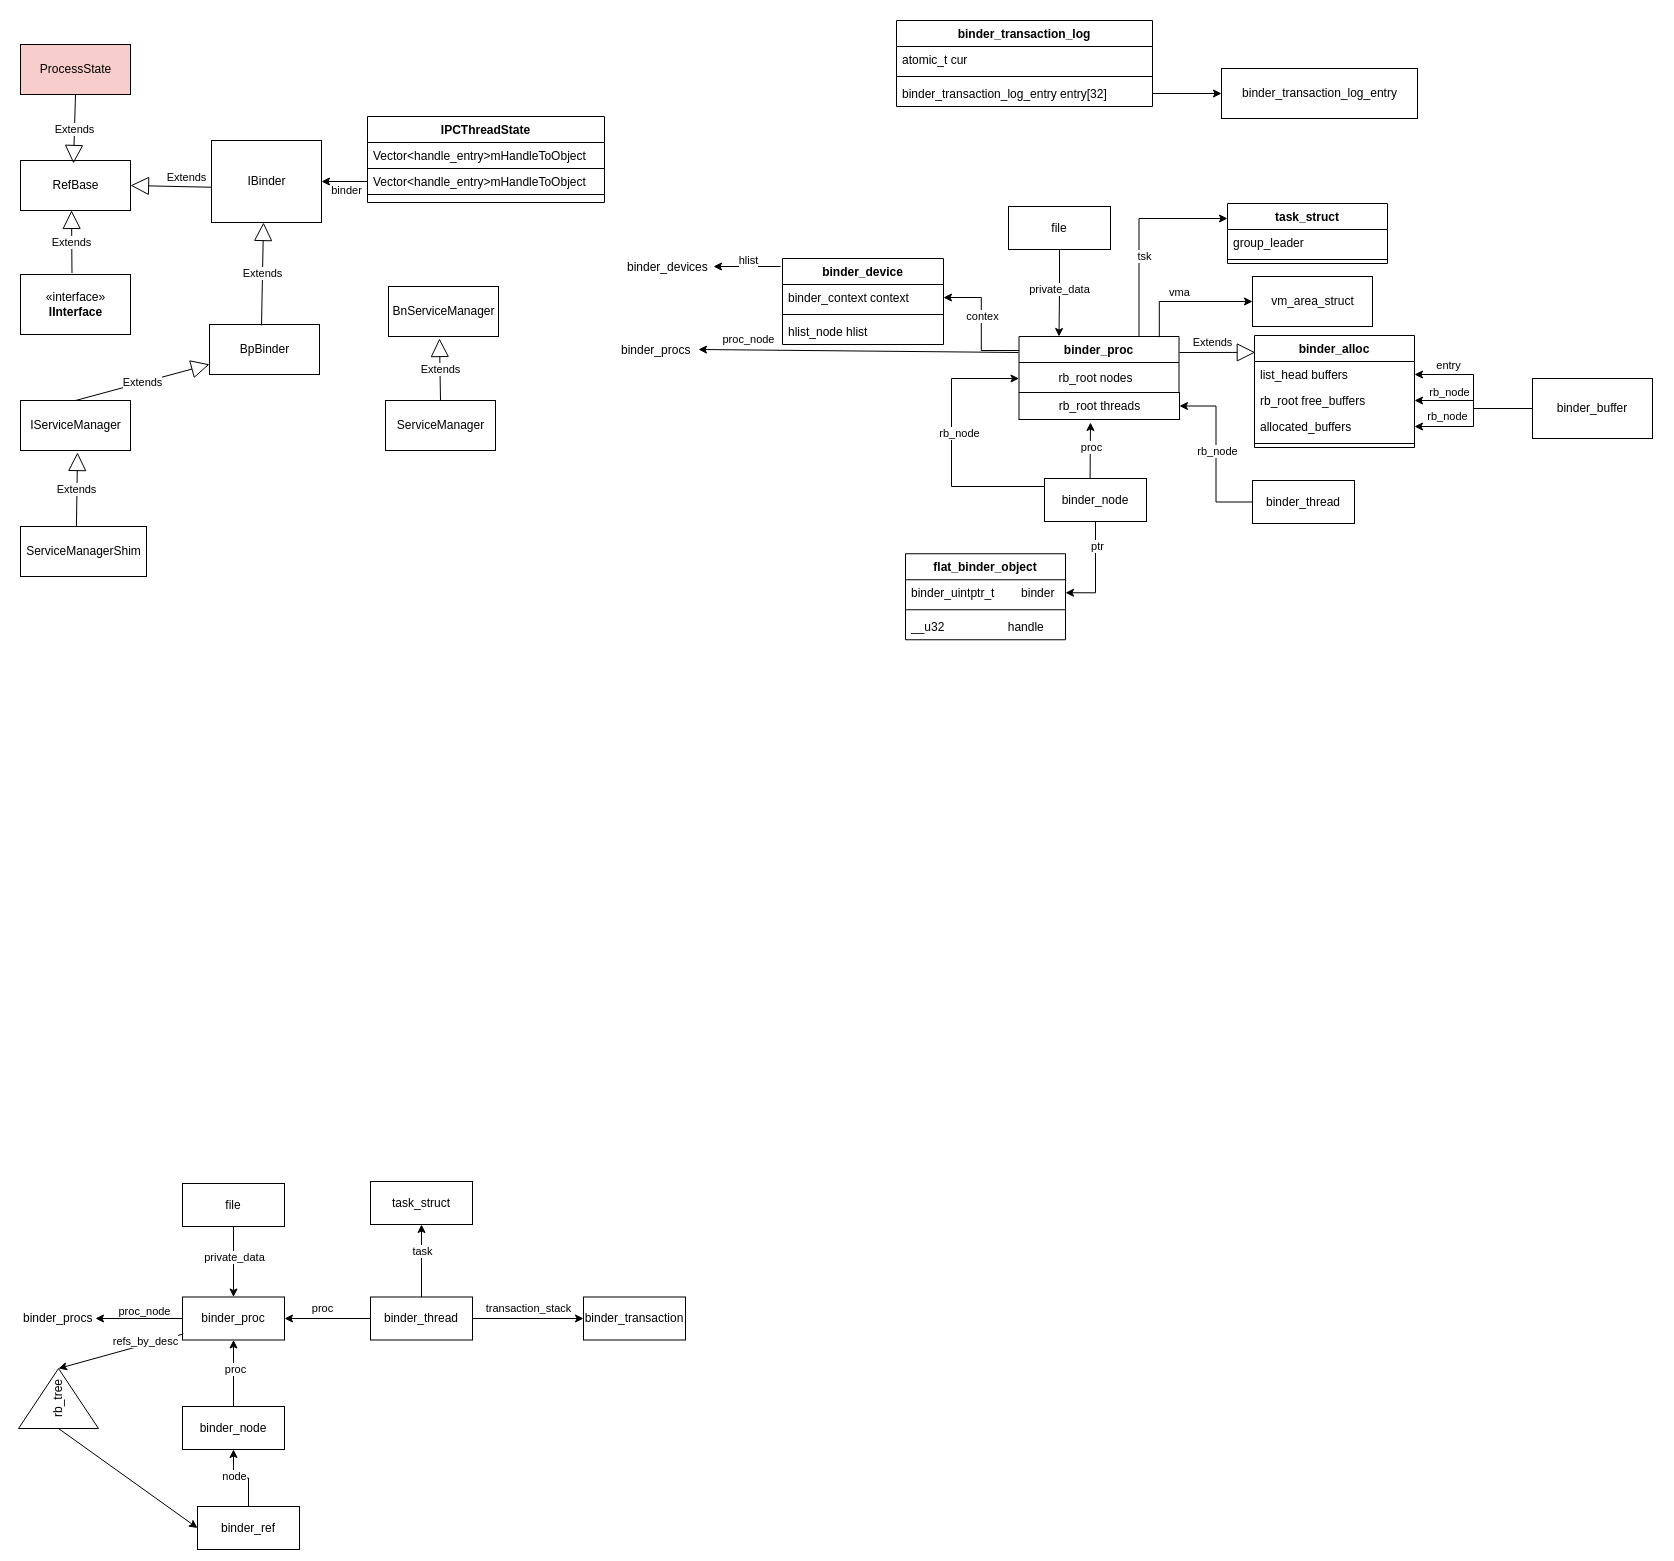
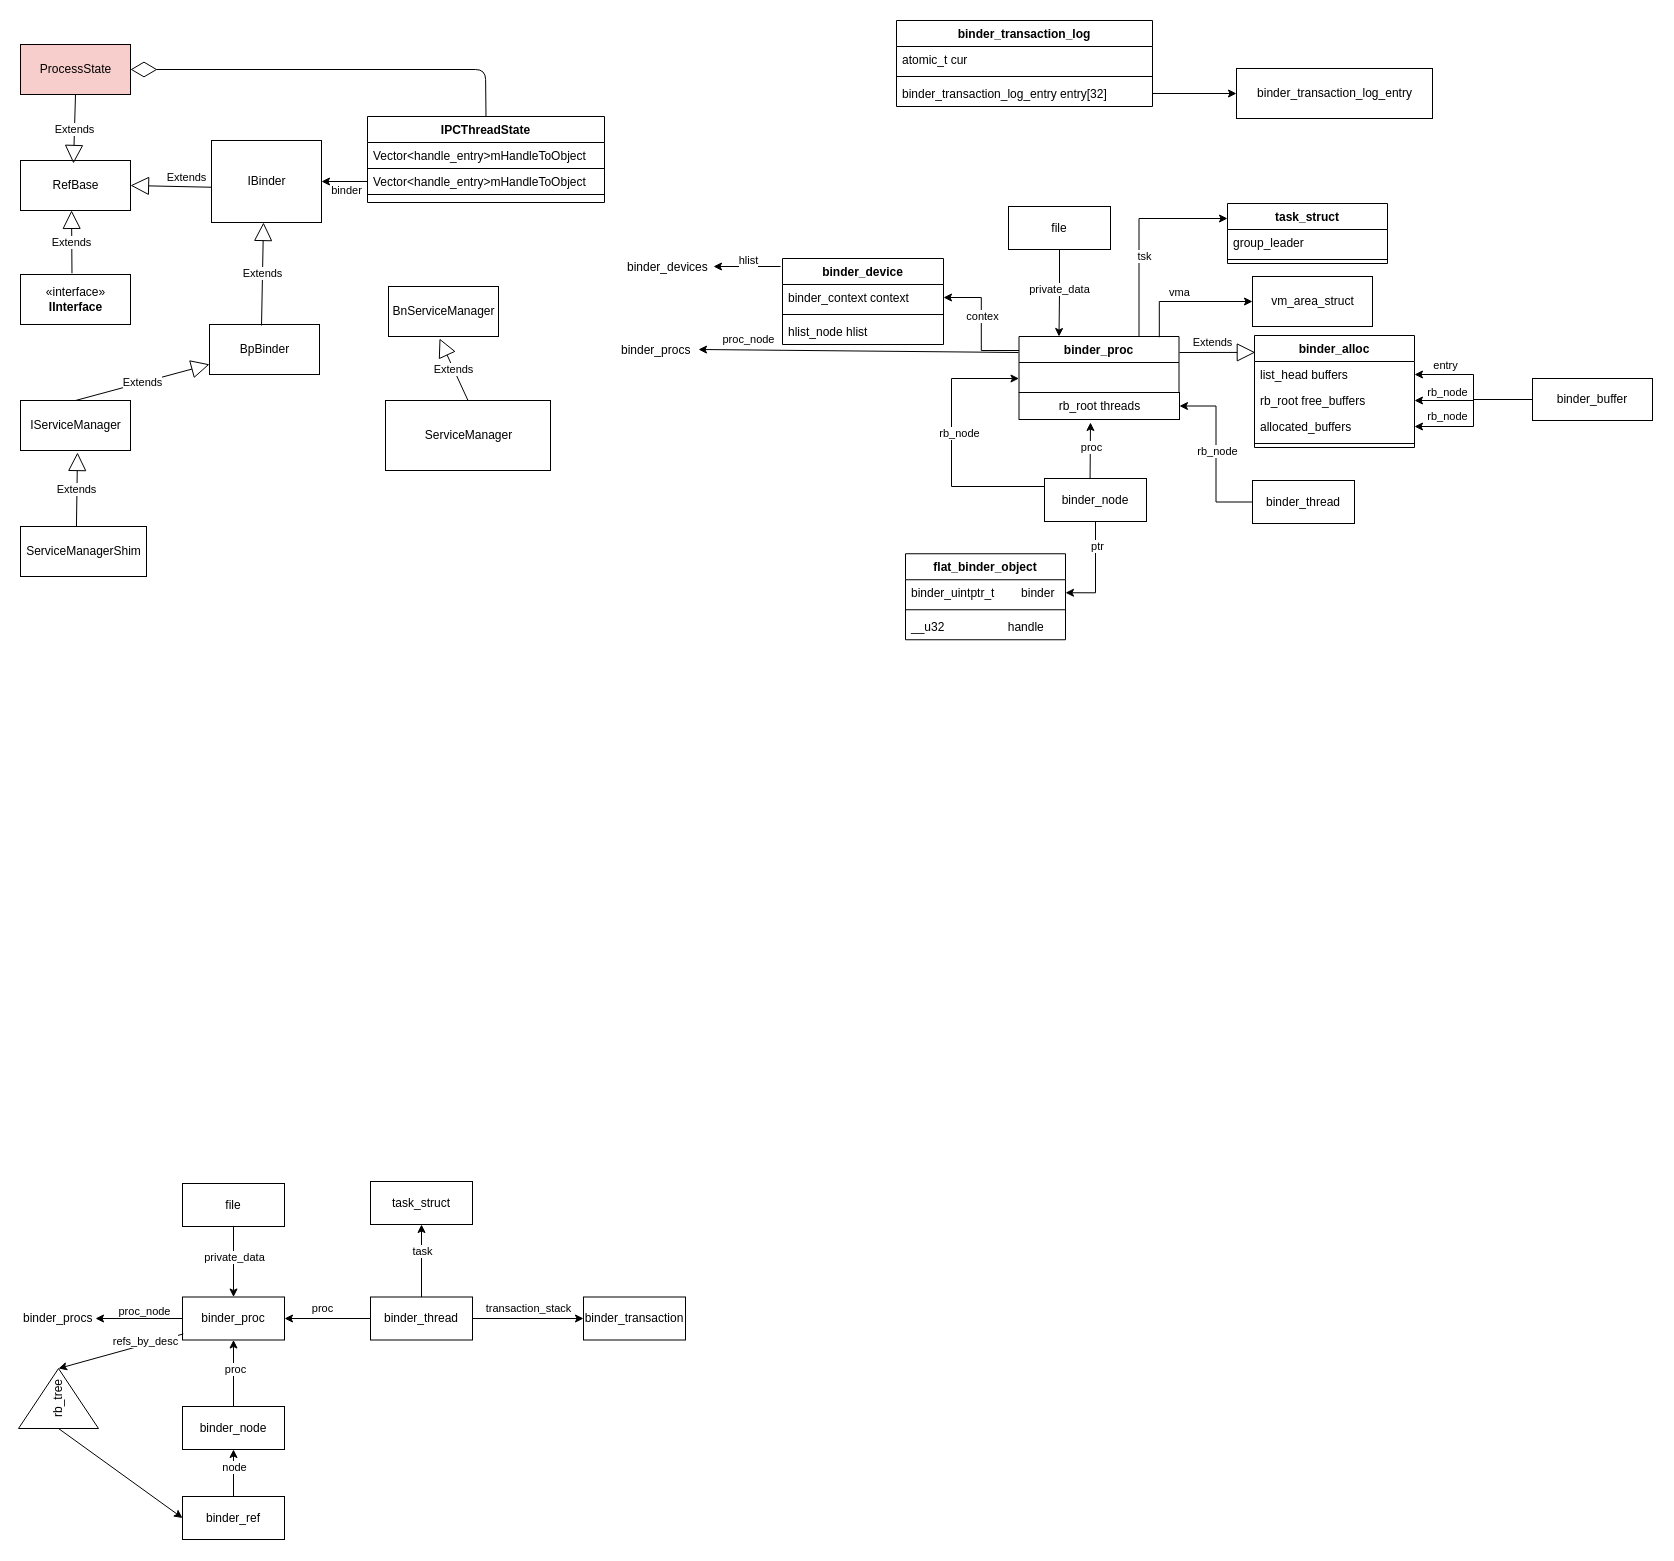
none -> (339, 70)
(1320, 94) -> (1335, 94)
(76, 305) -> (76, 300)
(1096, 379) -> none
(1593, 409) -> (1593, 400)
(441, 426) -> (468, 436)
(249, 1528) -> (234, 1518)
